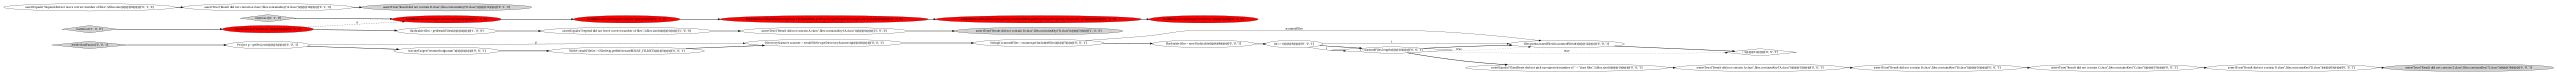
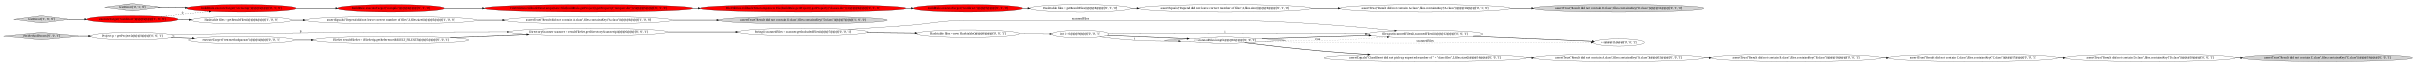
none -> (1080, 8)
(1259, 44) -> (1035, 34)
(1567, 51) -> (1425, 41)
(1760, 52) -> (1619, 42)
